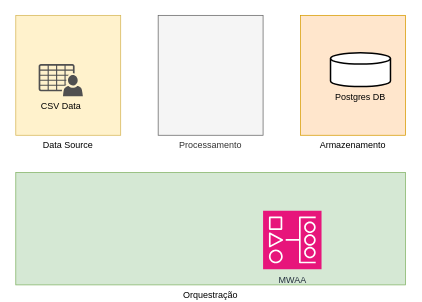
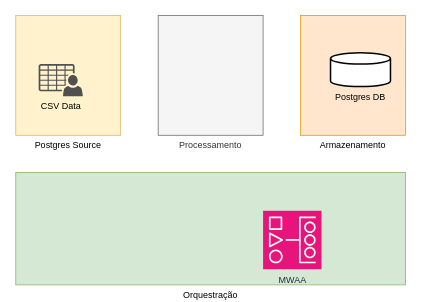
(68, 146) -> (68, 146)
